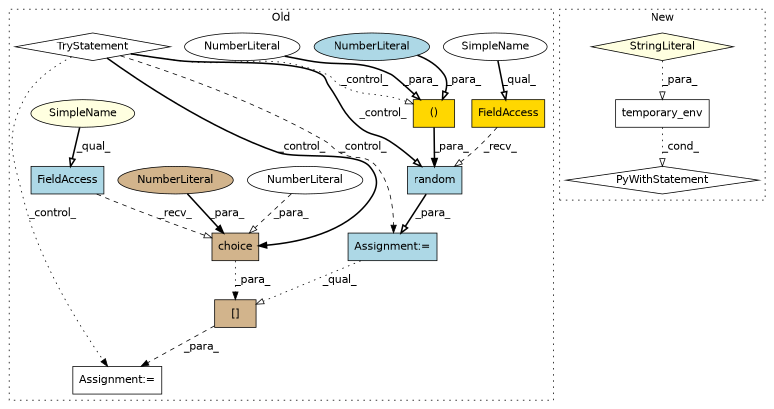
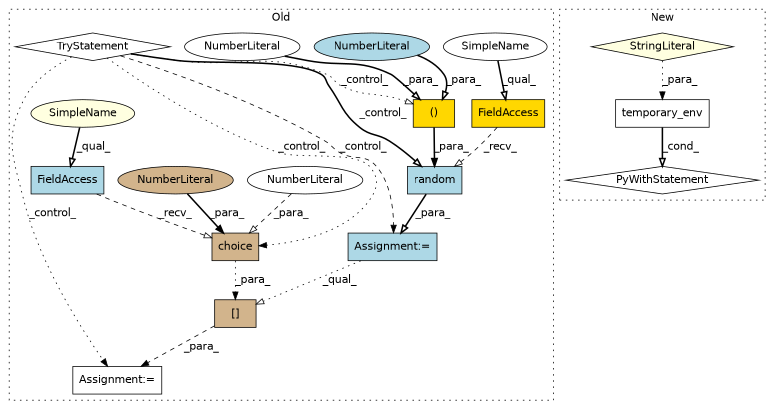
(662, 76) -> (662, 76)
(662, 143) -> (662, 143)
(303, 155) -> (303, 155)
